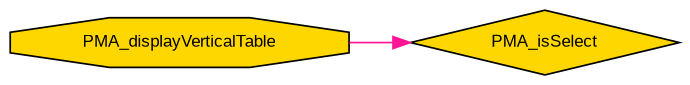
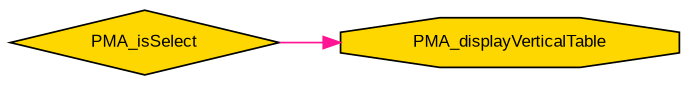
(371, 43) -> (301, 43)
